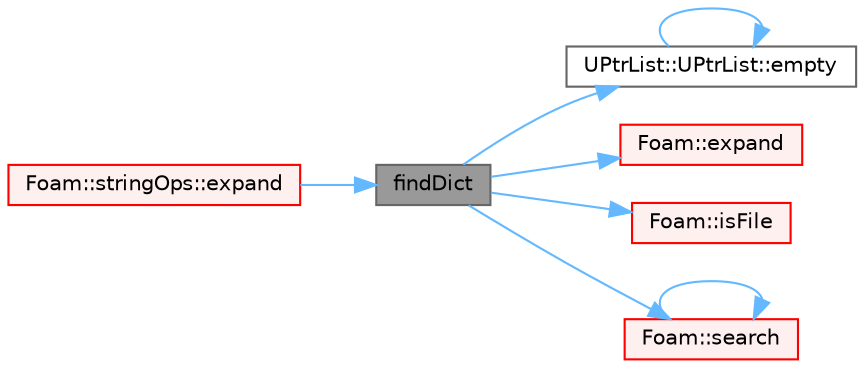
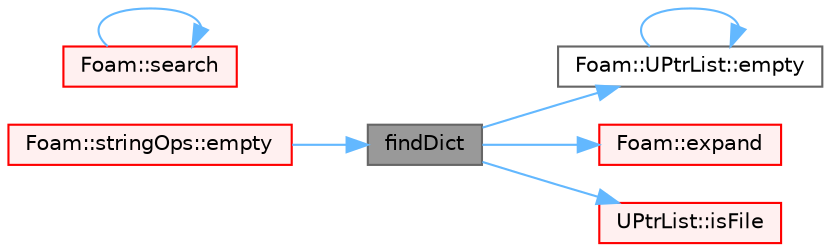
(711, 67) -> (690, 67)
(154, 185) -> (150, 145)
(711, 223) -> (690, 223)
(559, 259) -> none
